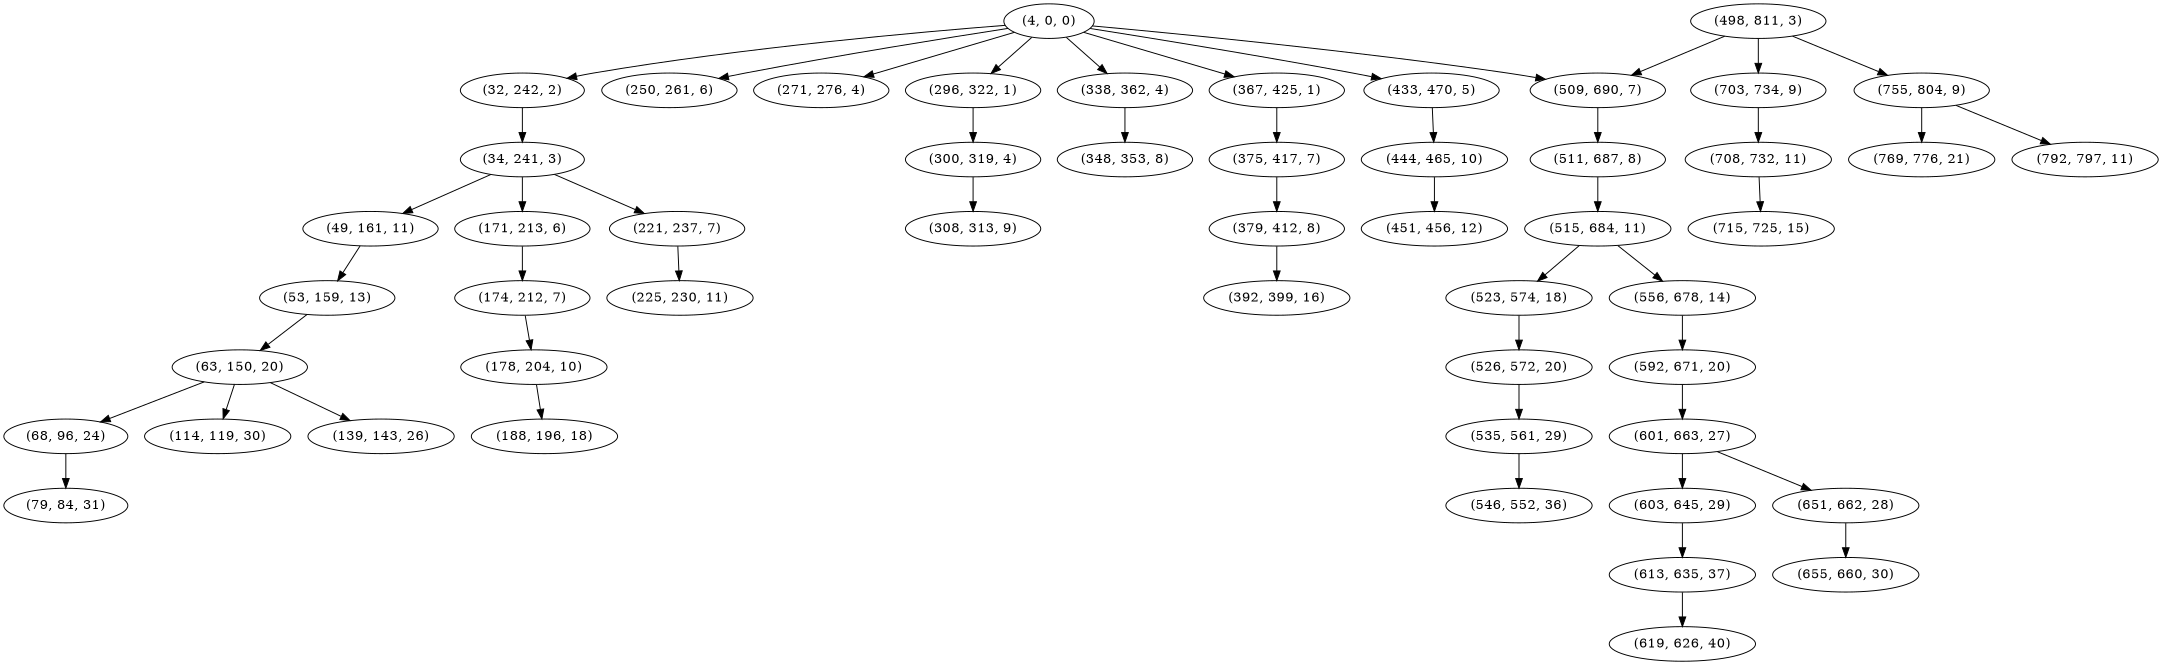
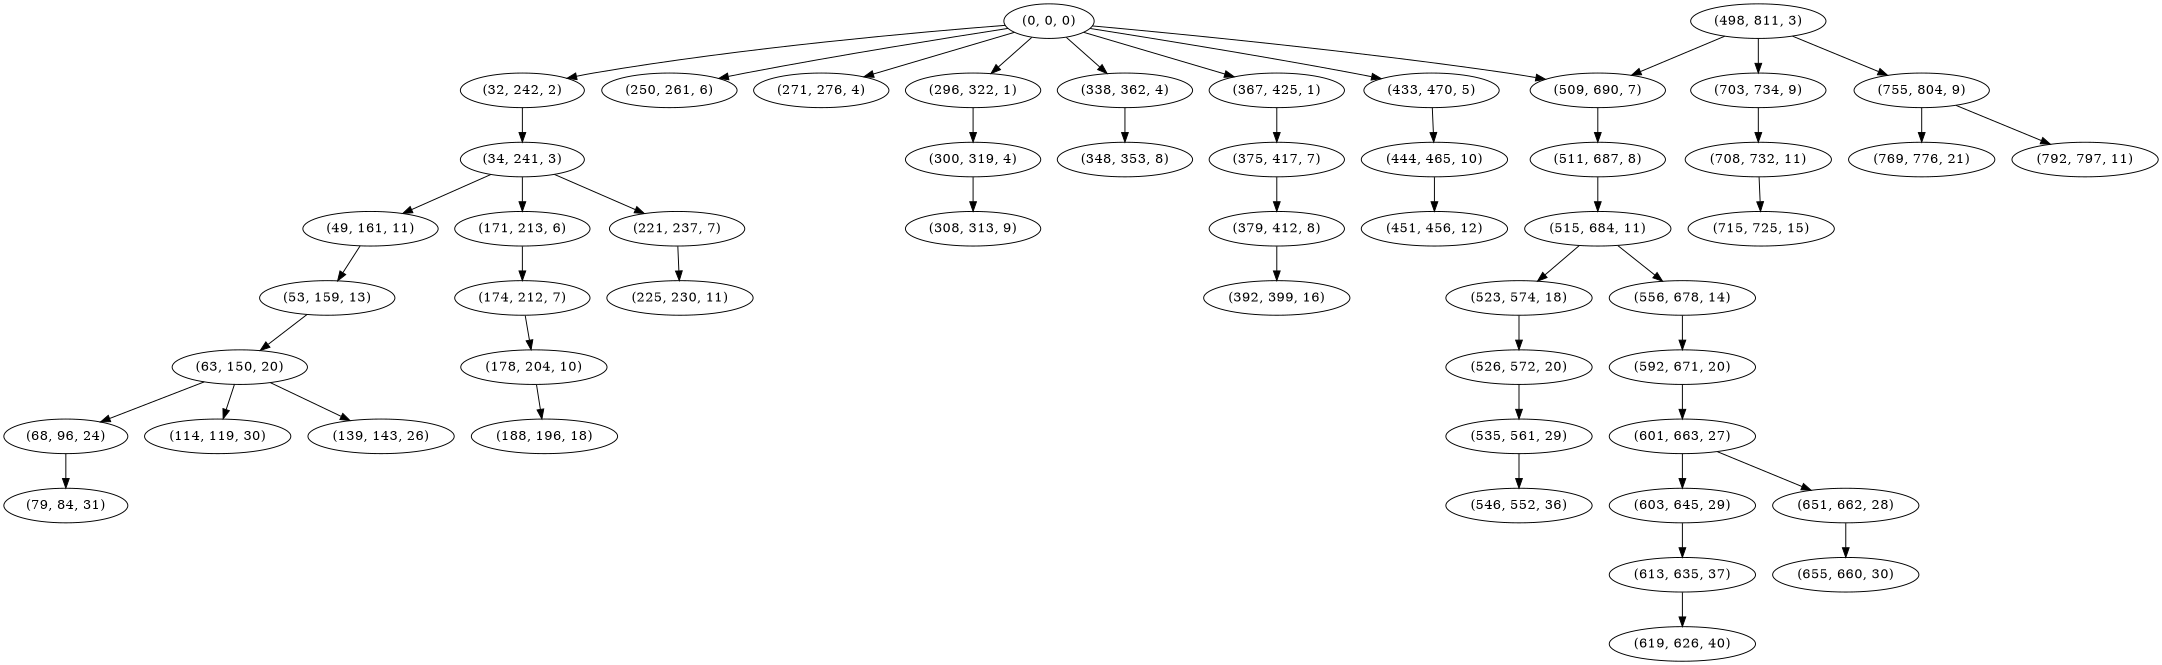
(1049, 21) -> (1049, 21)
